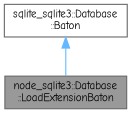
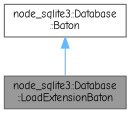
(66, 21) -> (65, 21)
